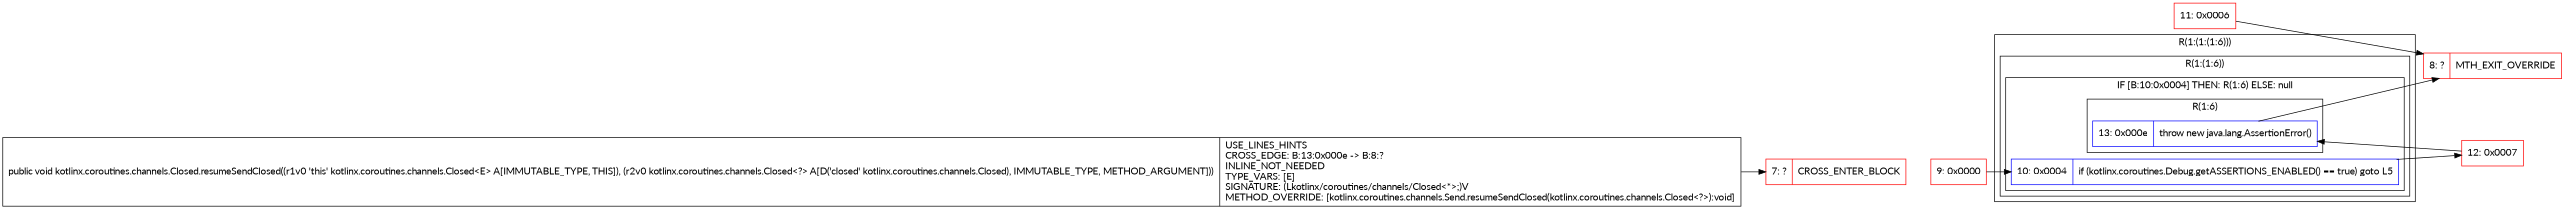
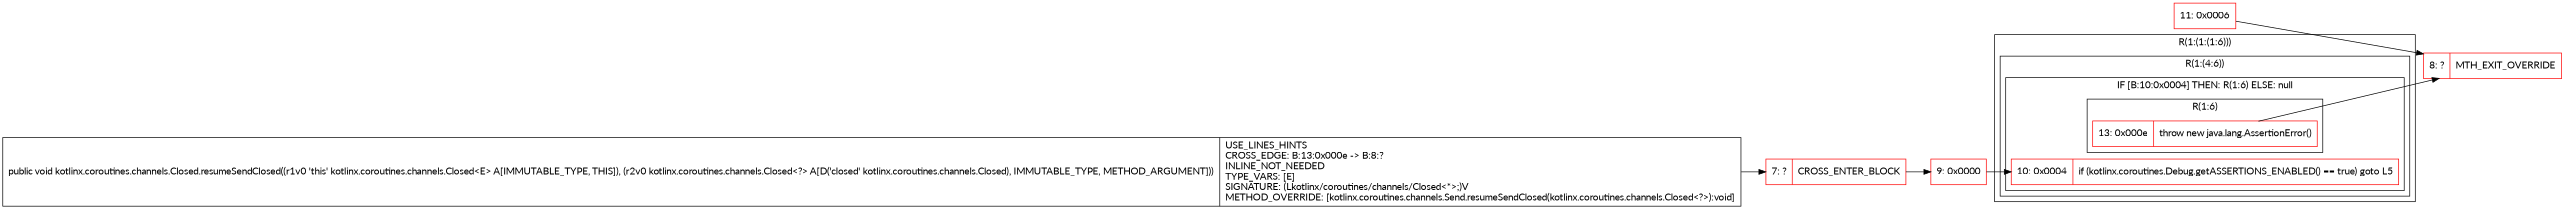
(2205, 64) -> (2205, 64)
(2205, 134) -> (2205, 134)
(2493, 153) -> none
none -> (1915, 172)
(2205, 172) -> (2205, 172)
